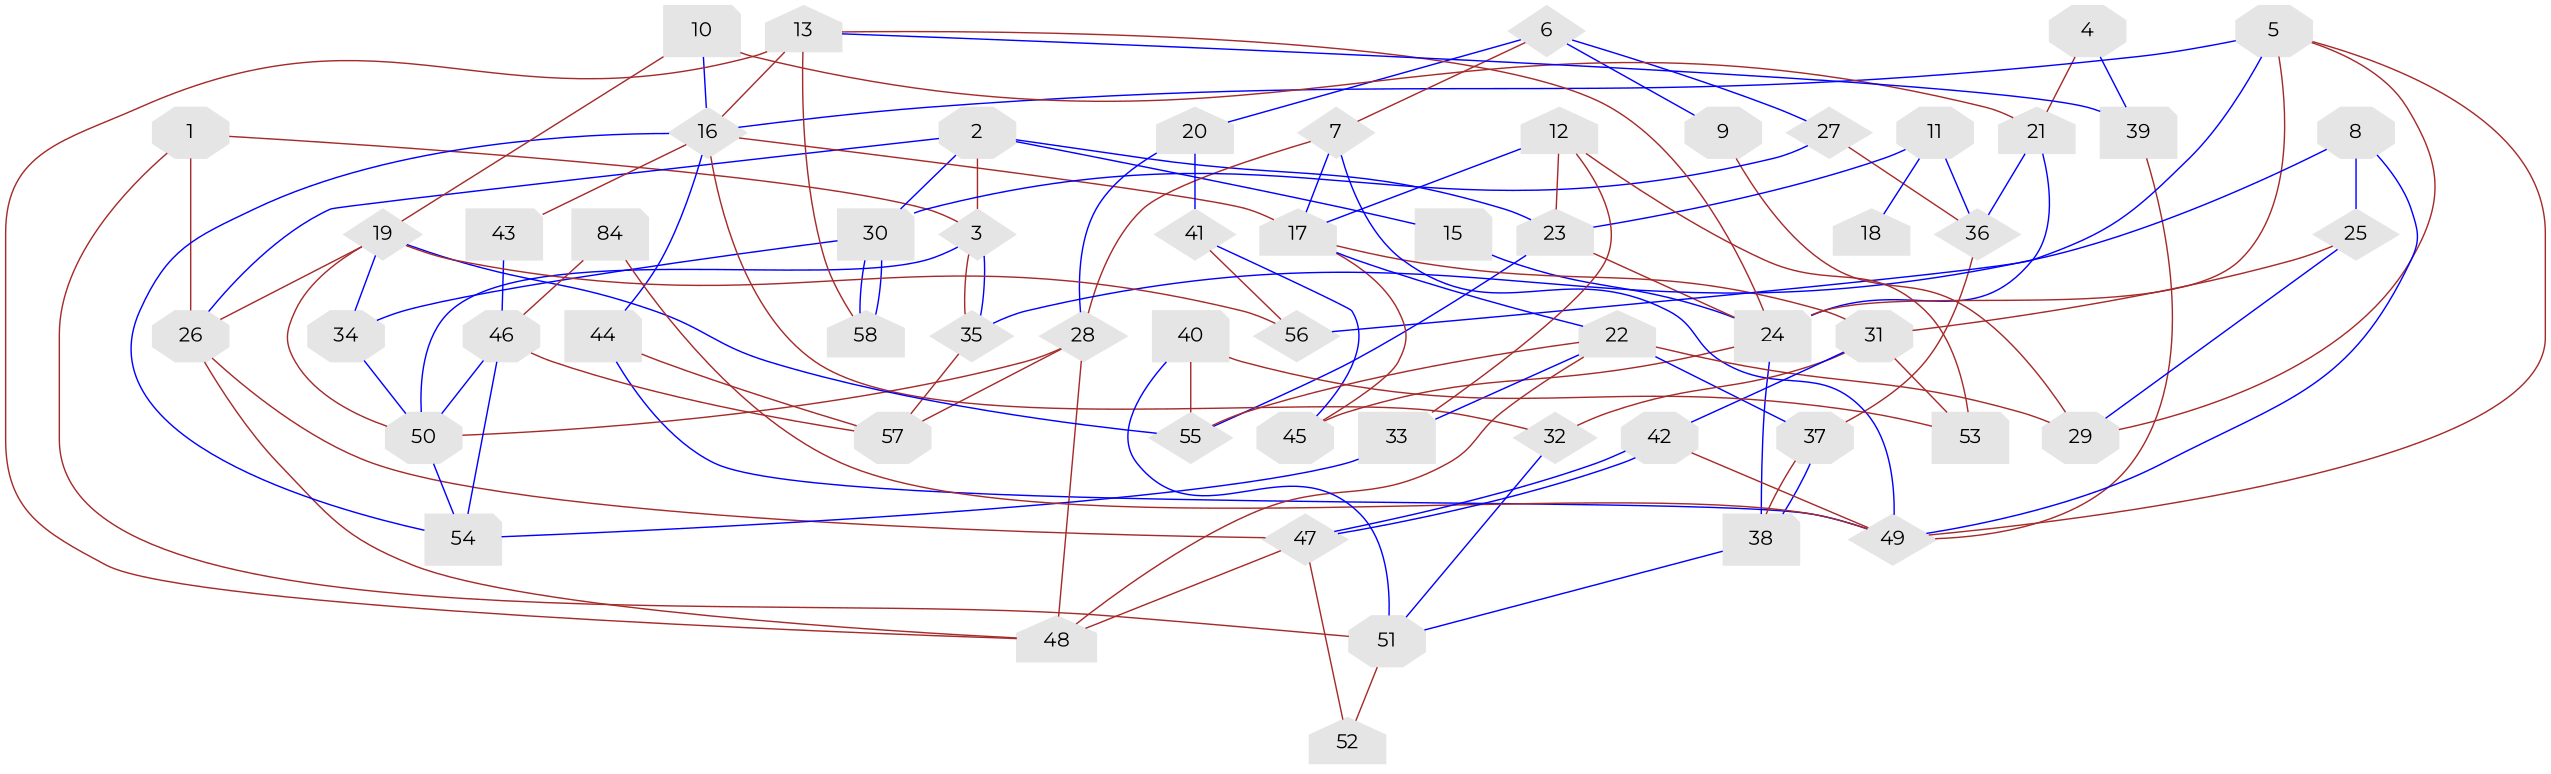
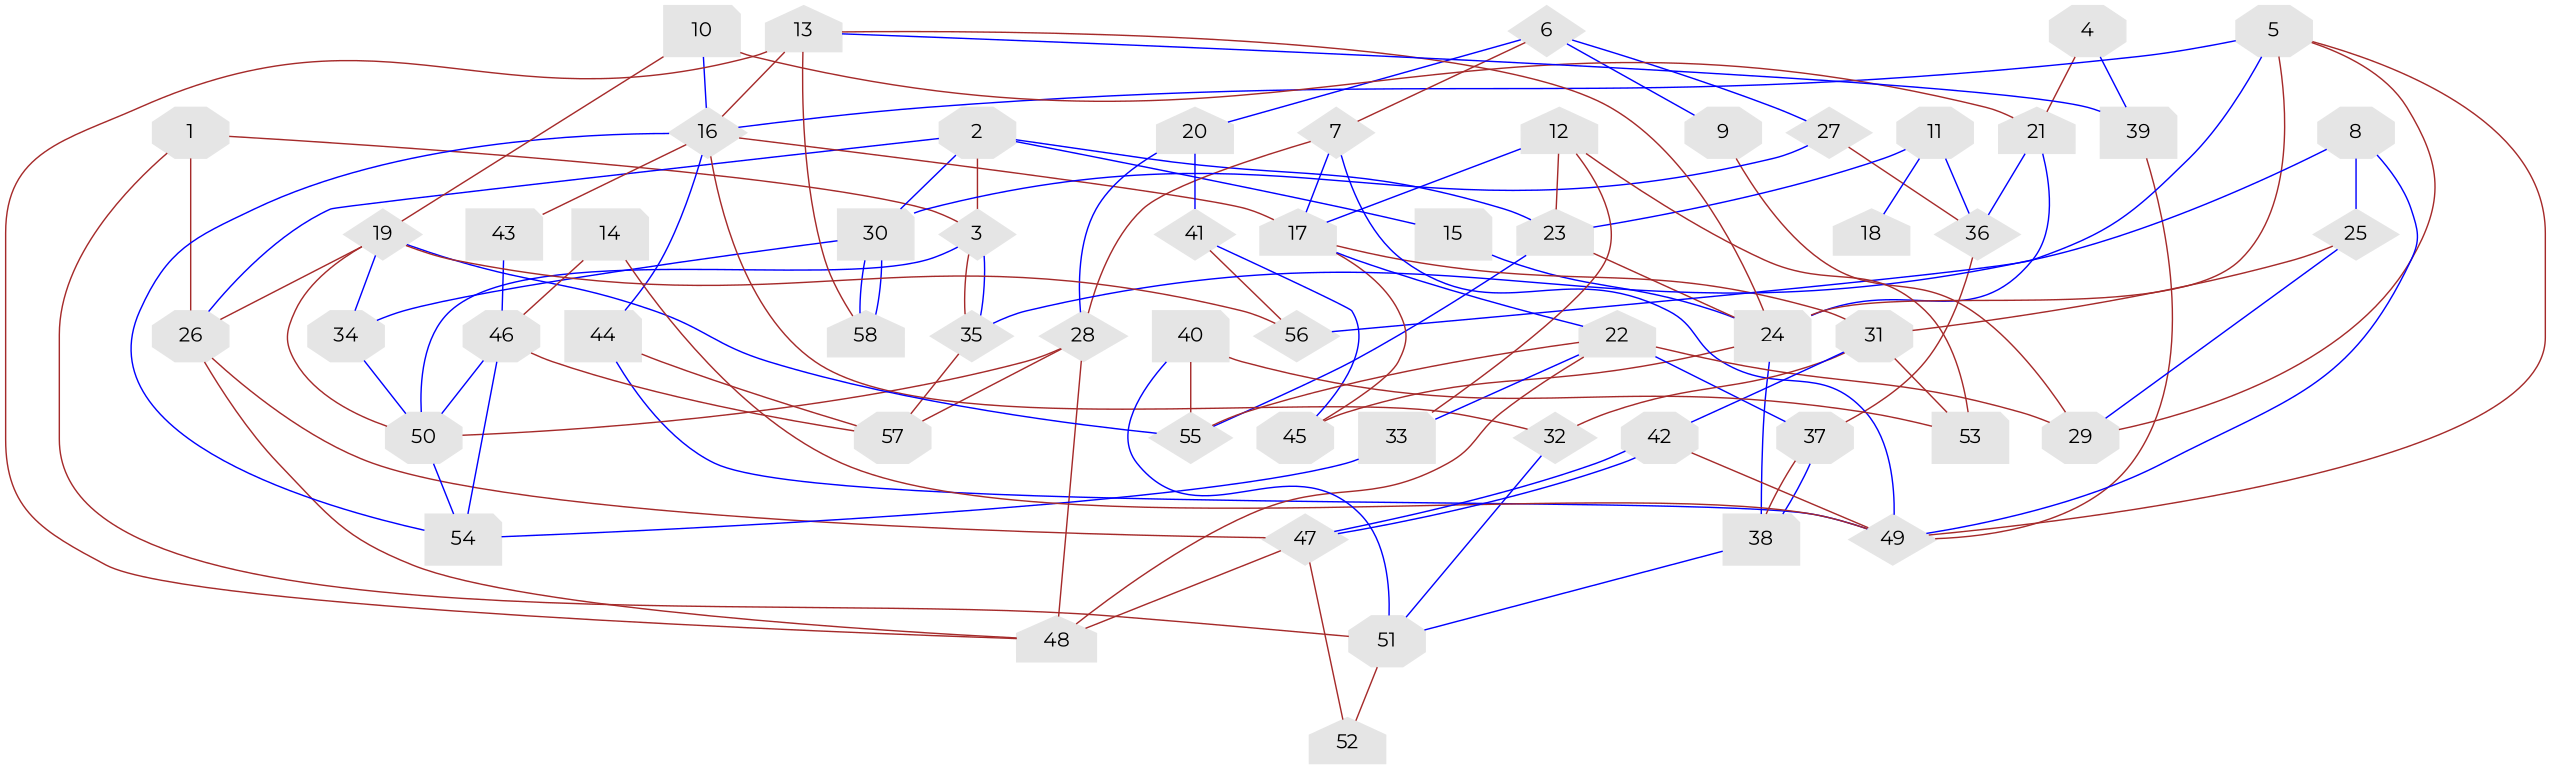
(610, 234) -> (610, 234)
